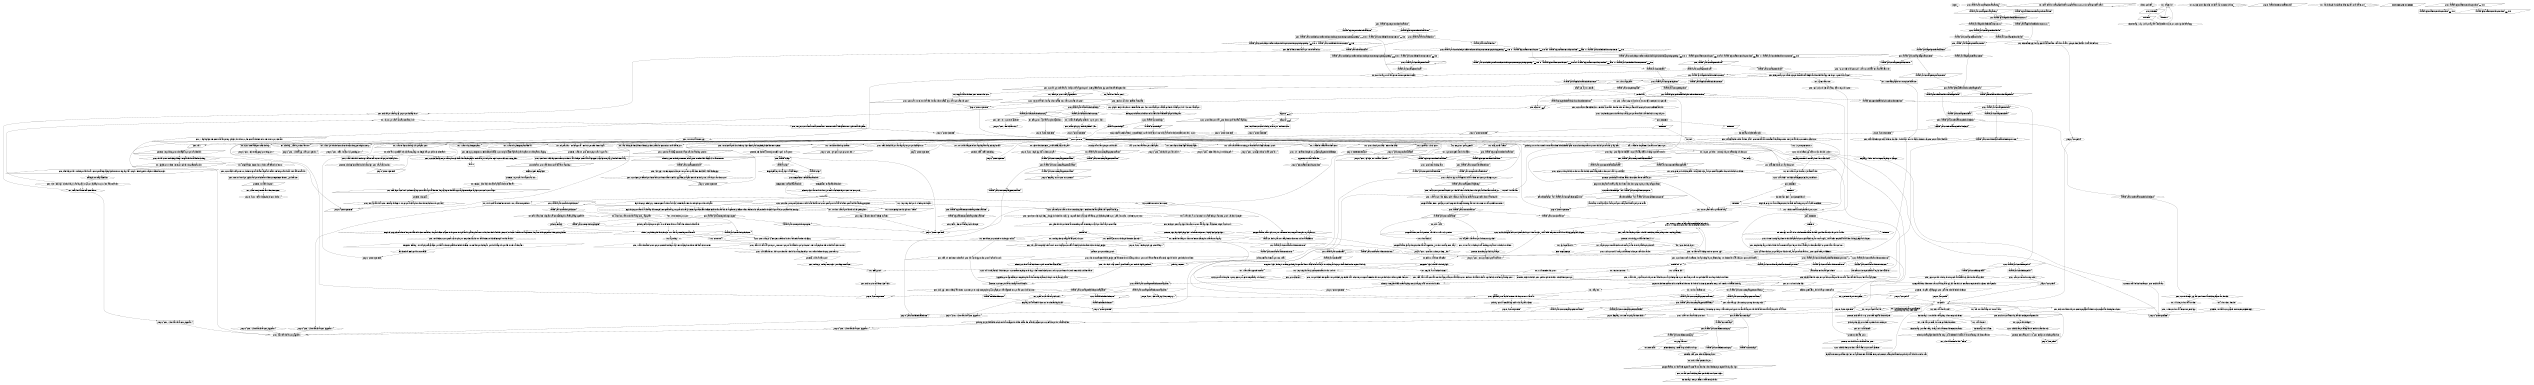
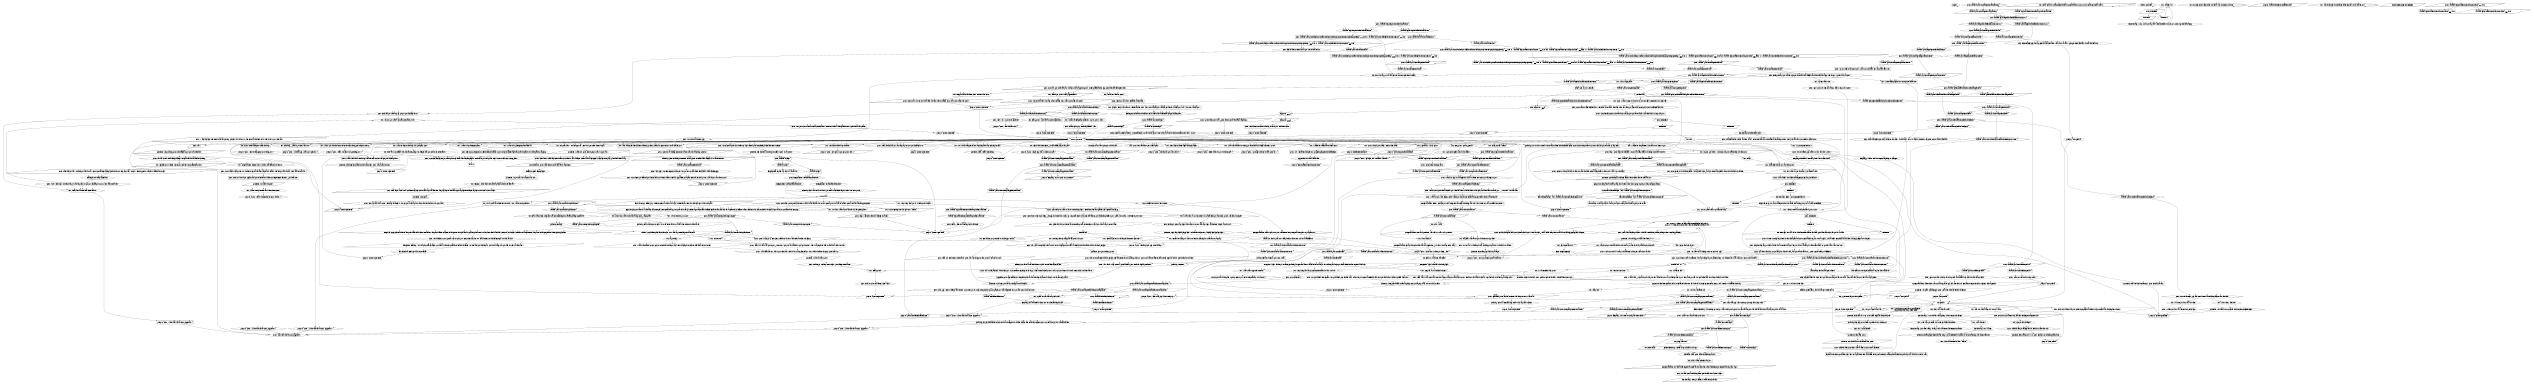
(783, 171) -> (783, 171)
